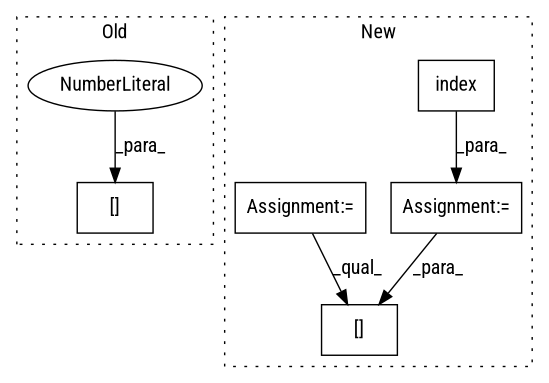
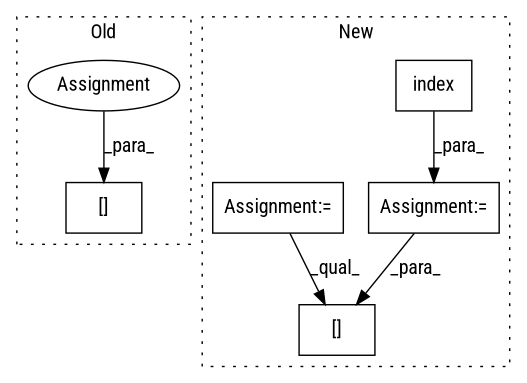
(115, 86) -> (104, 86)
